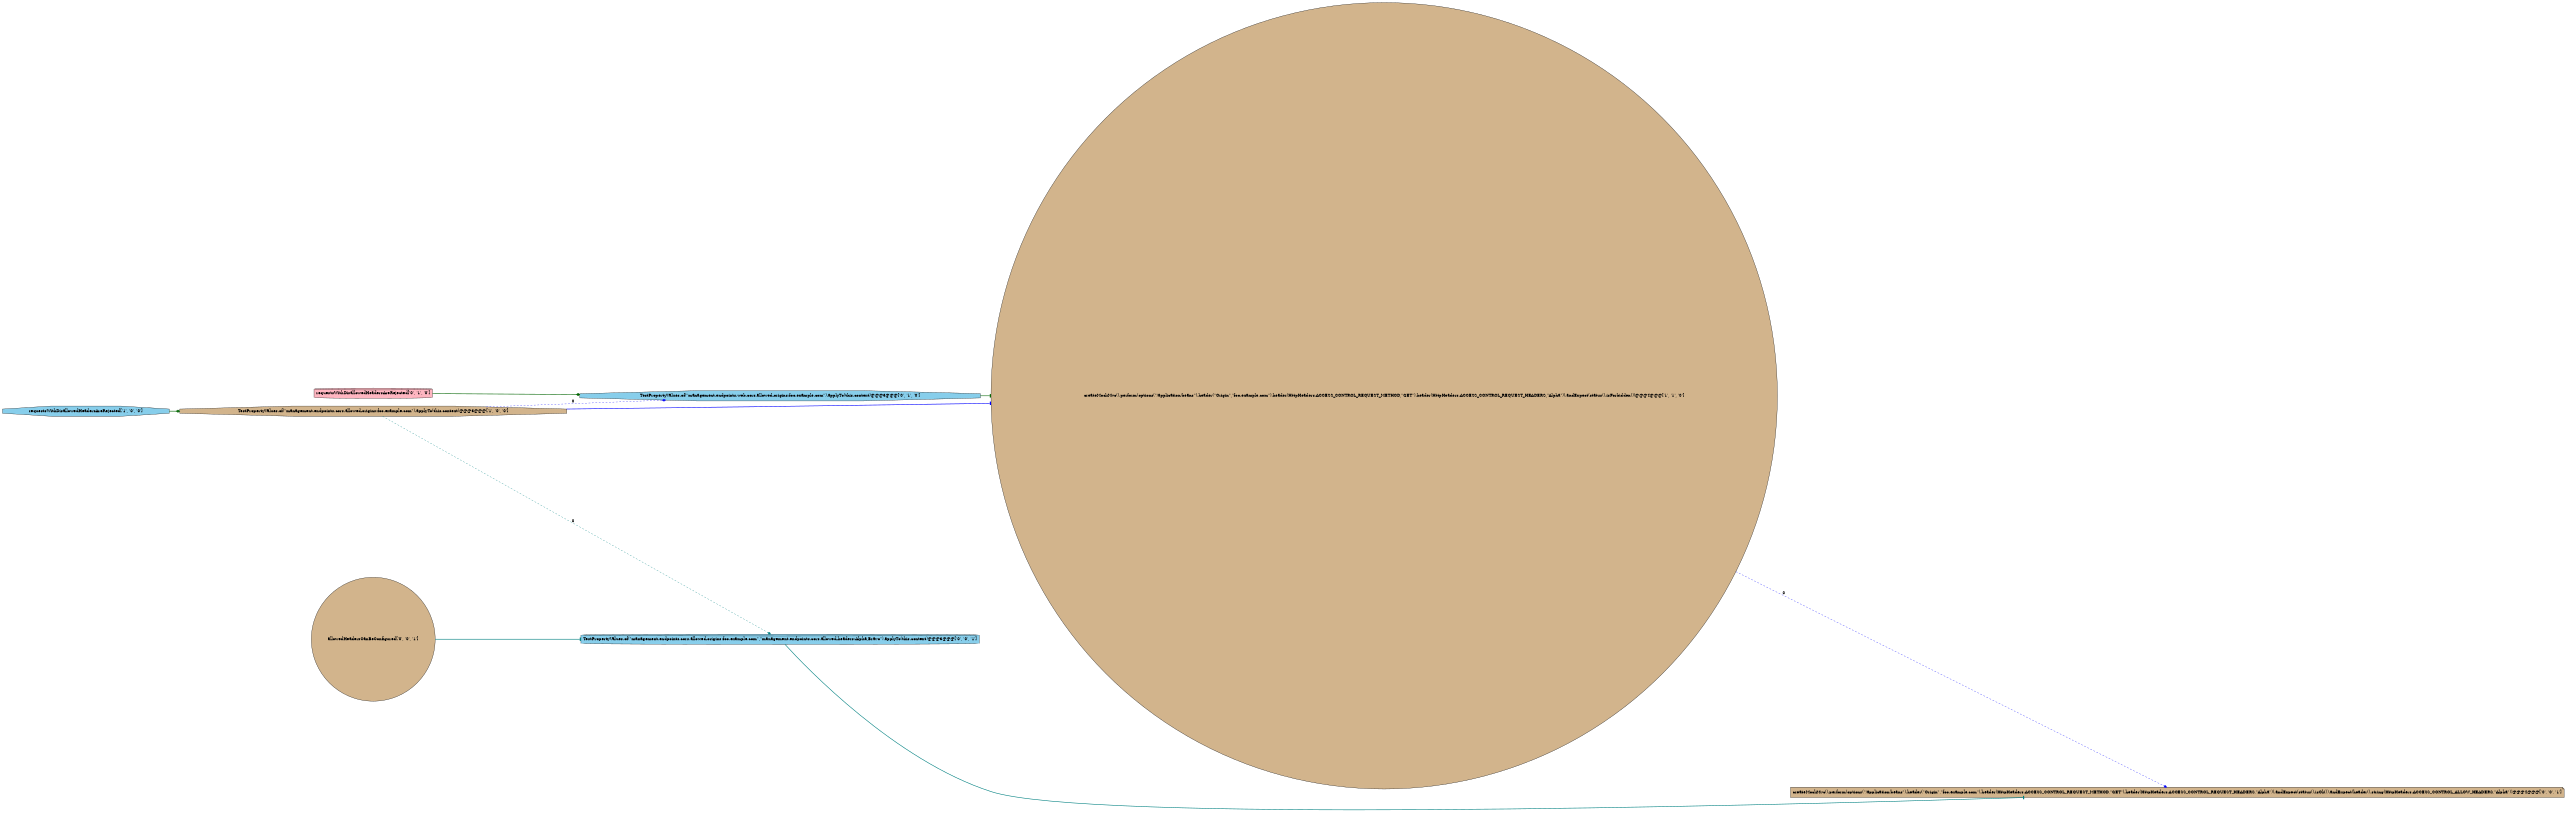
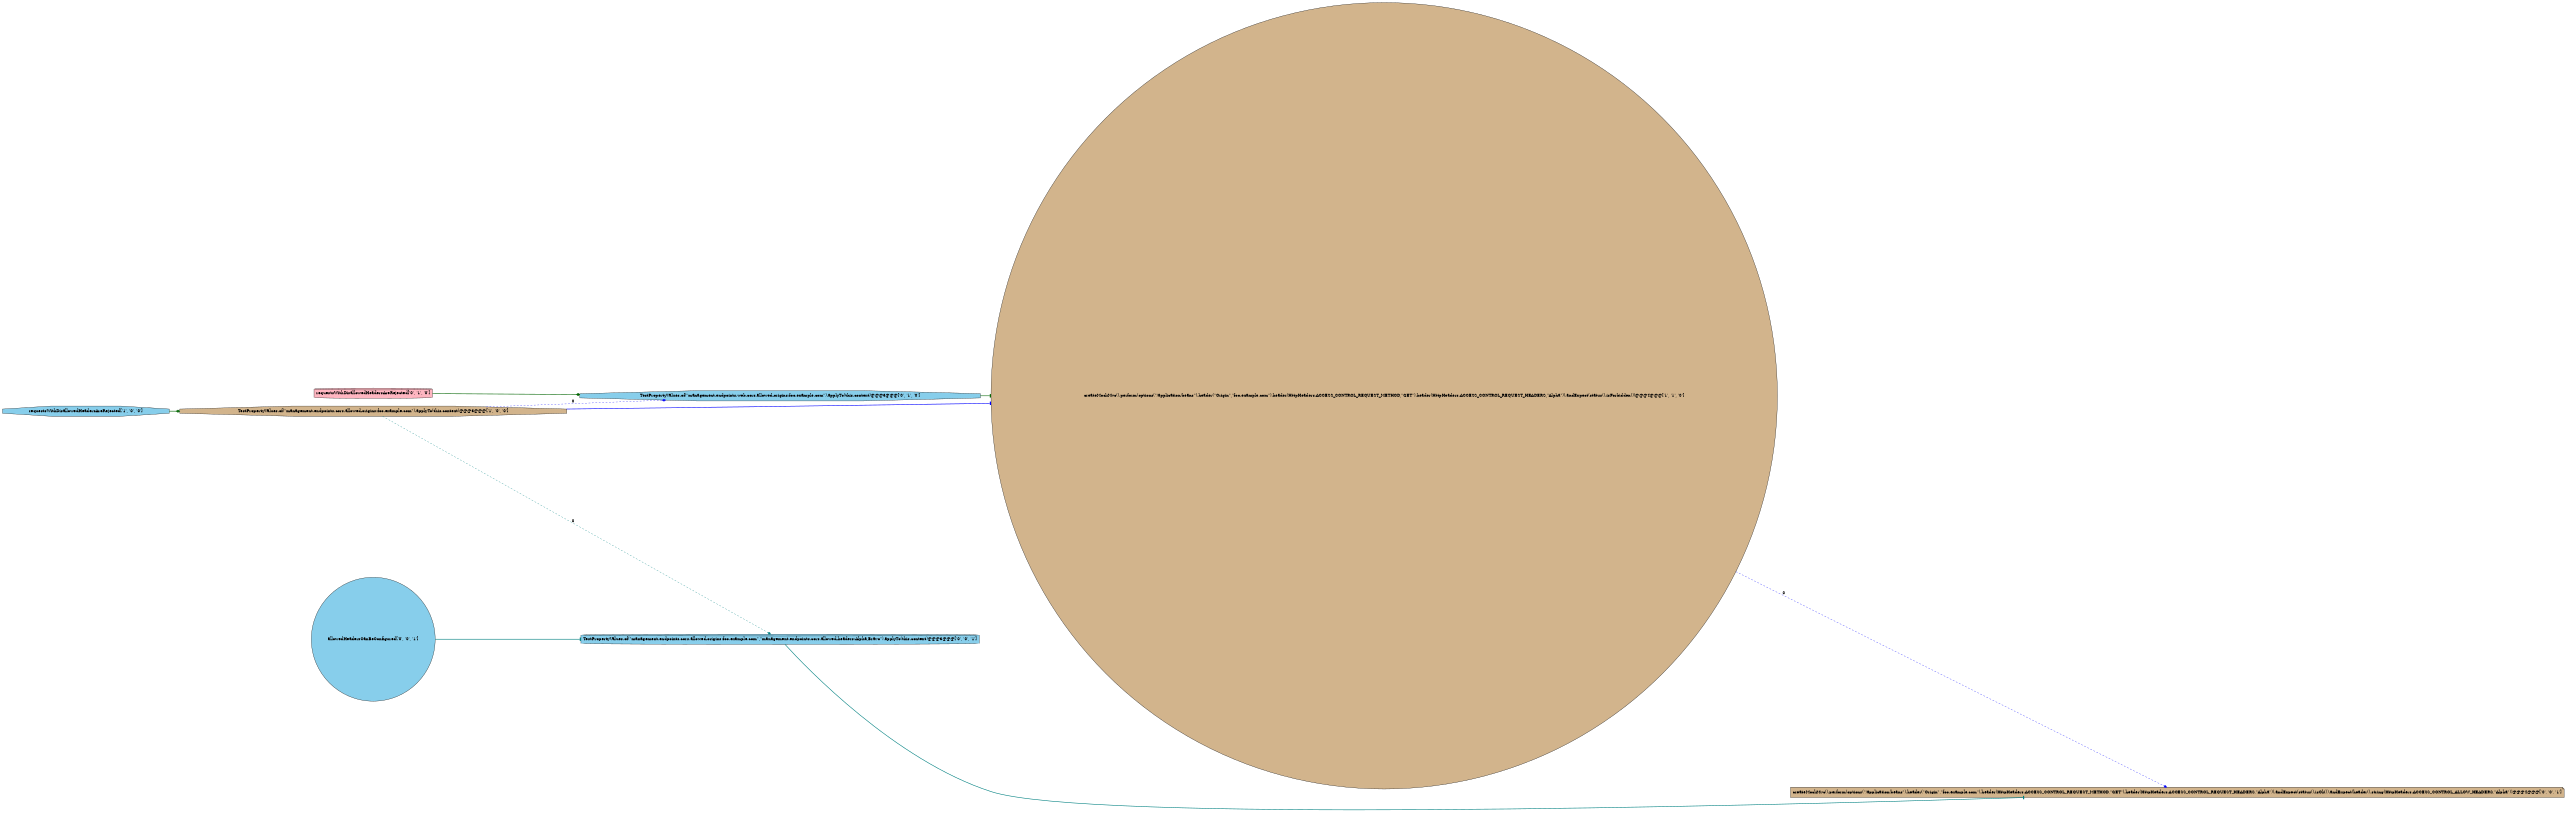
(373, 639) -> (373, 639)
